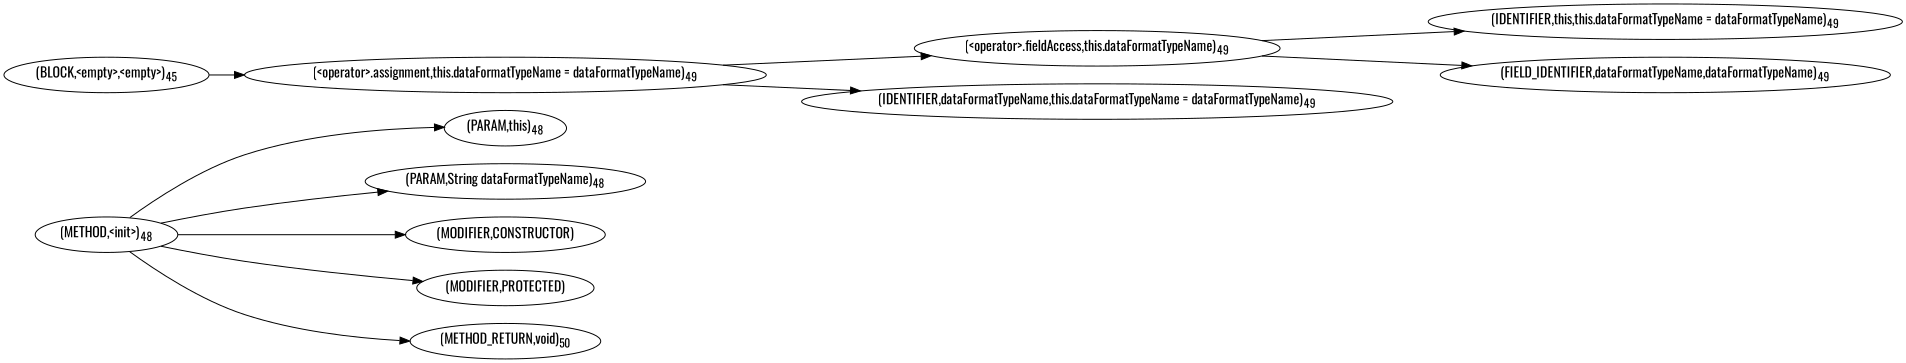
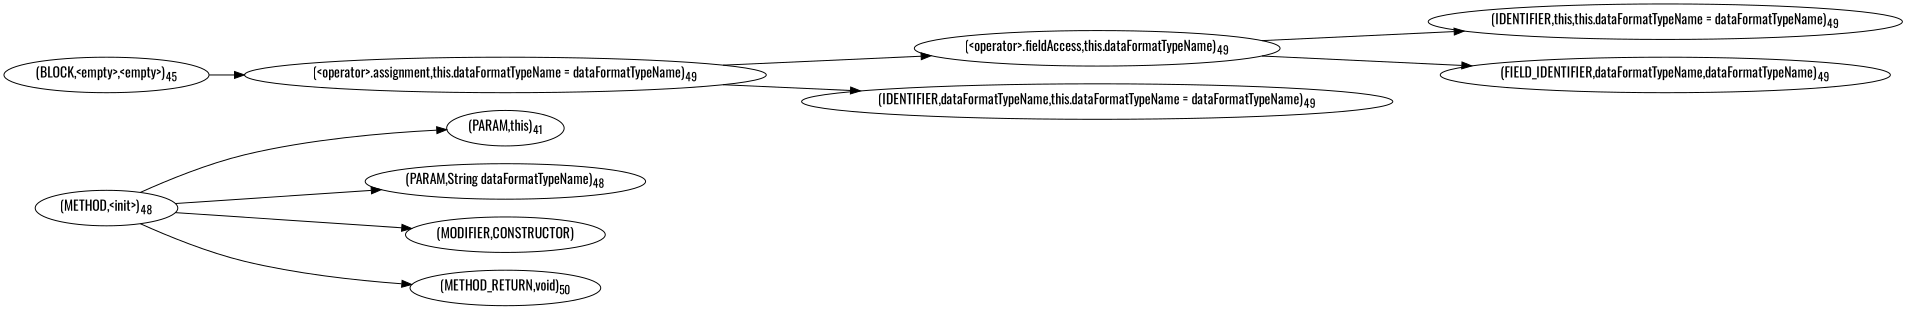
(538, 127) -> (538, 127)
(505, 288) -> none
